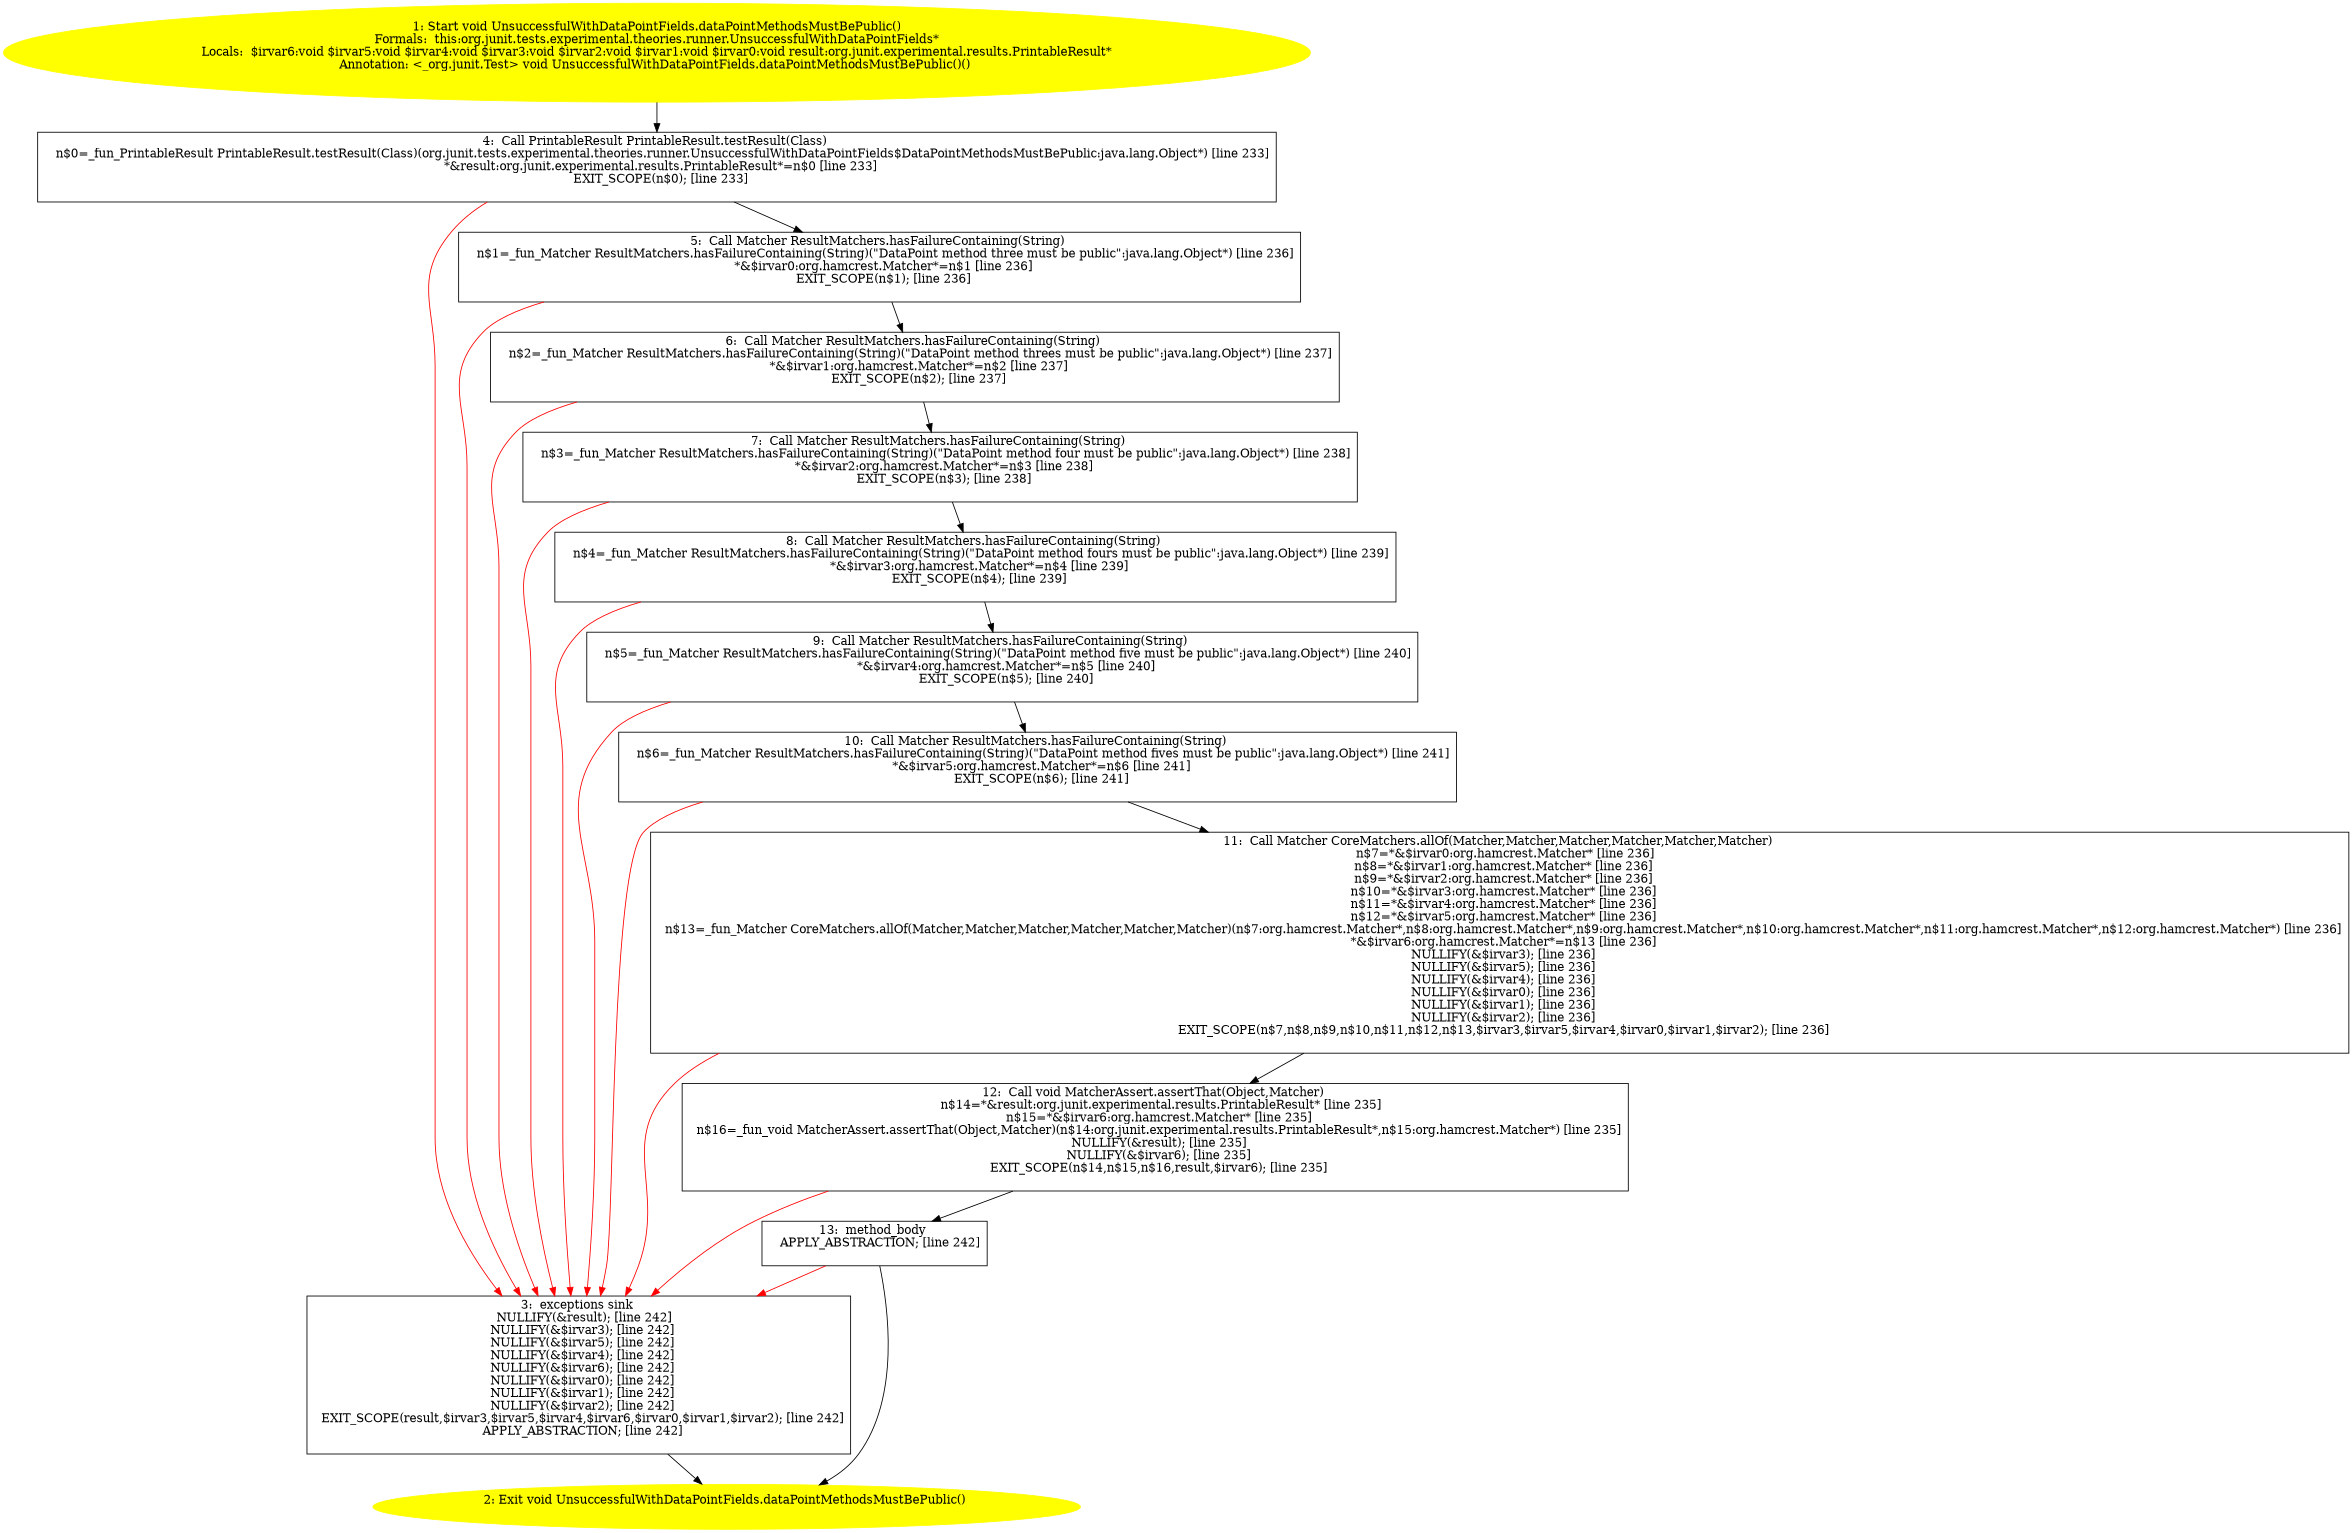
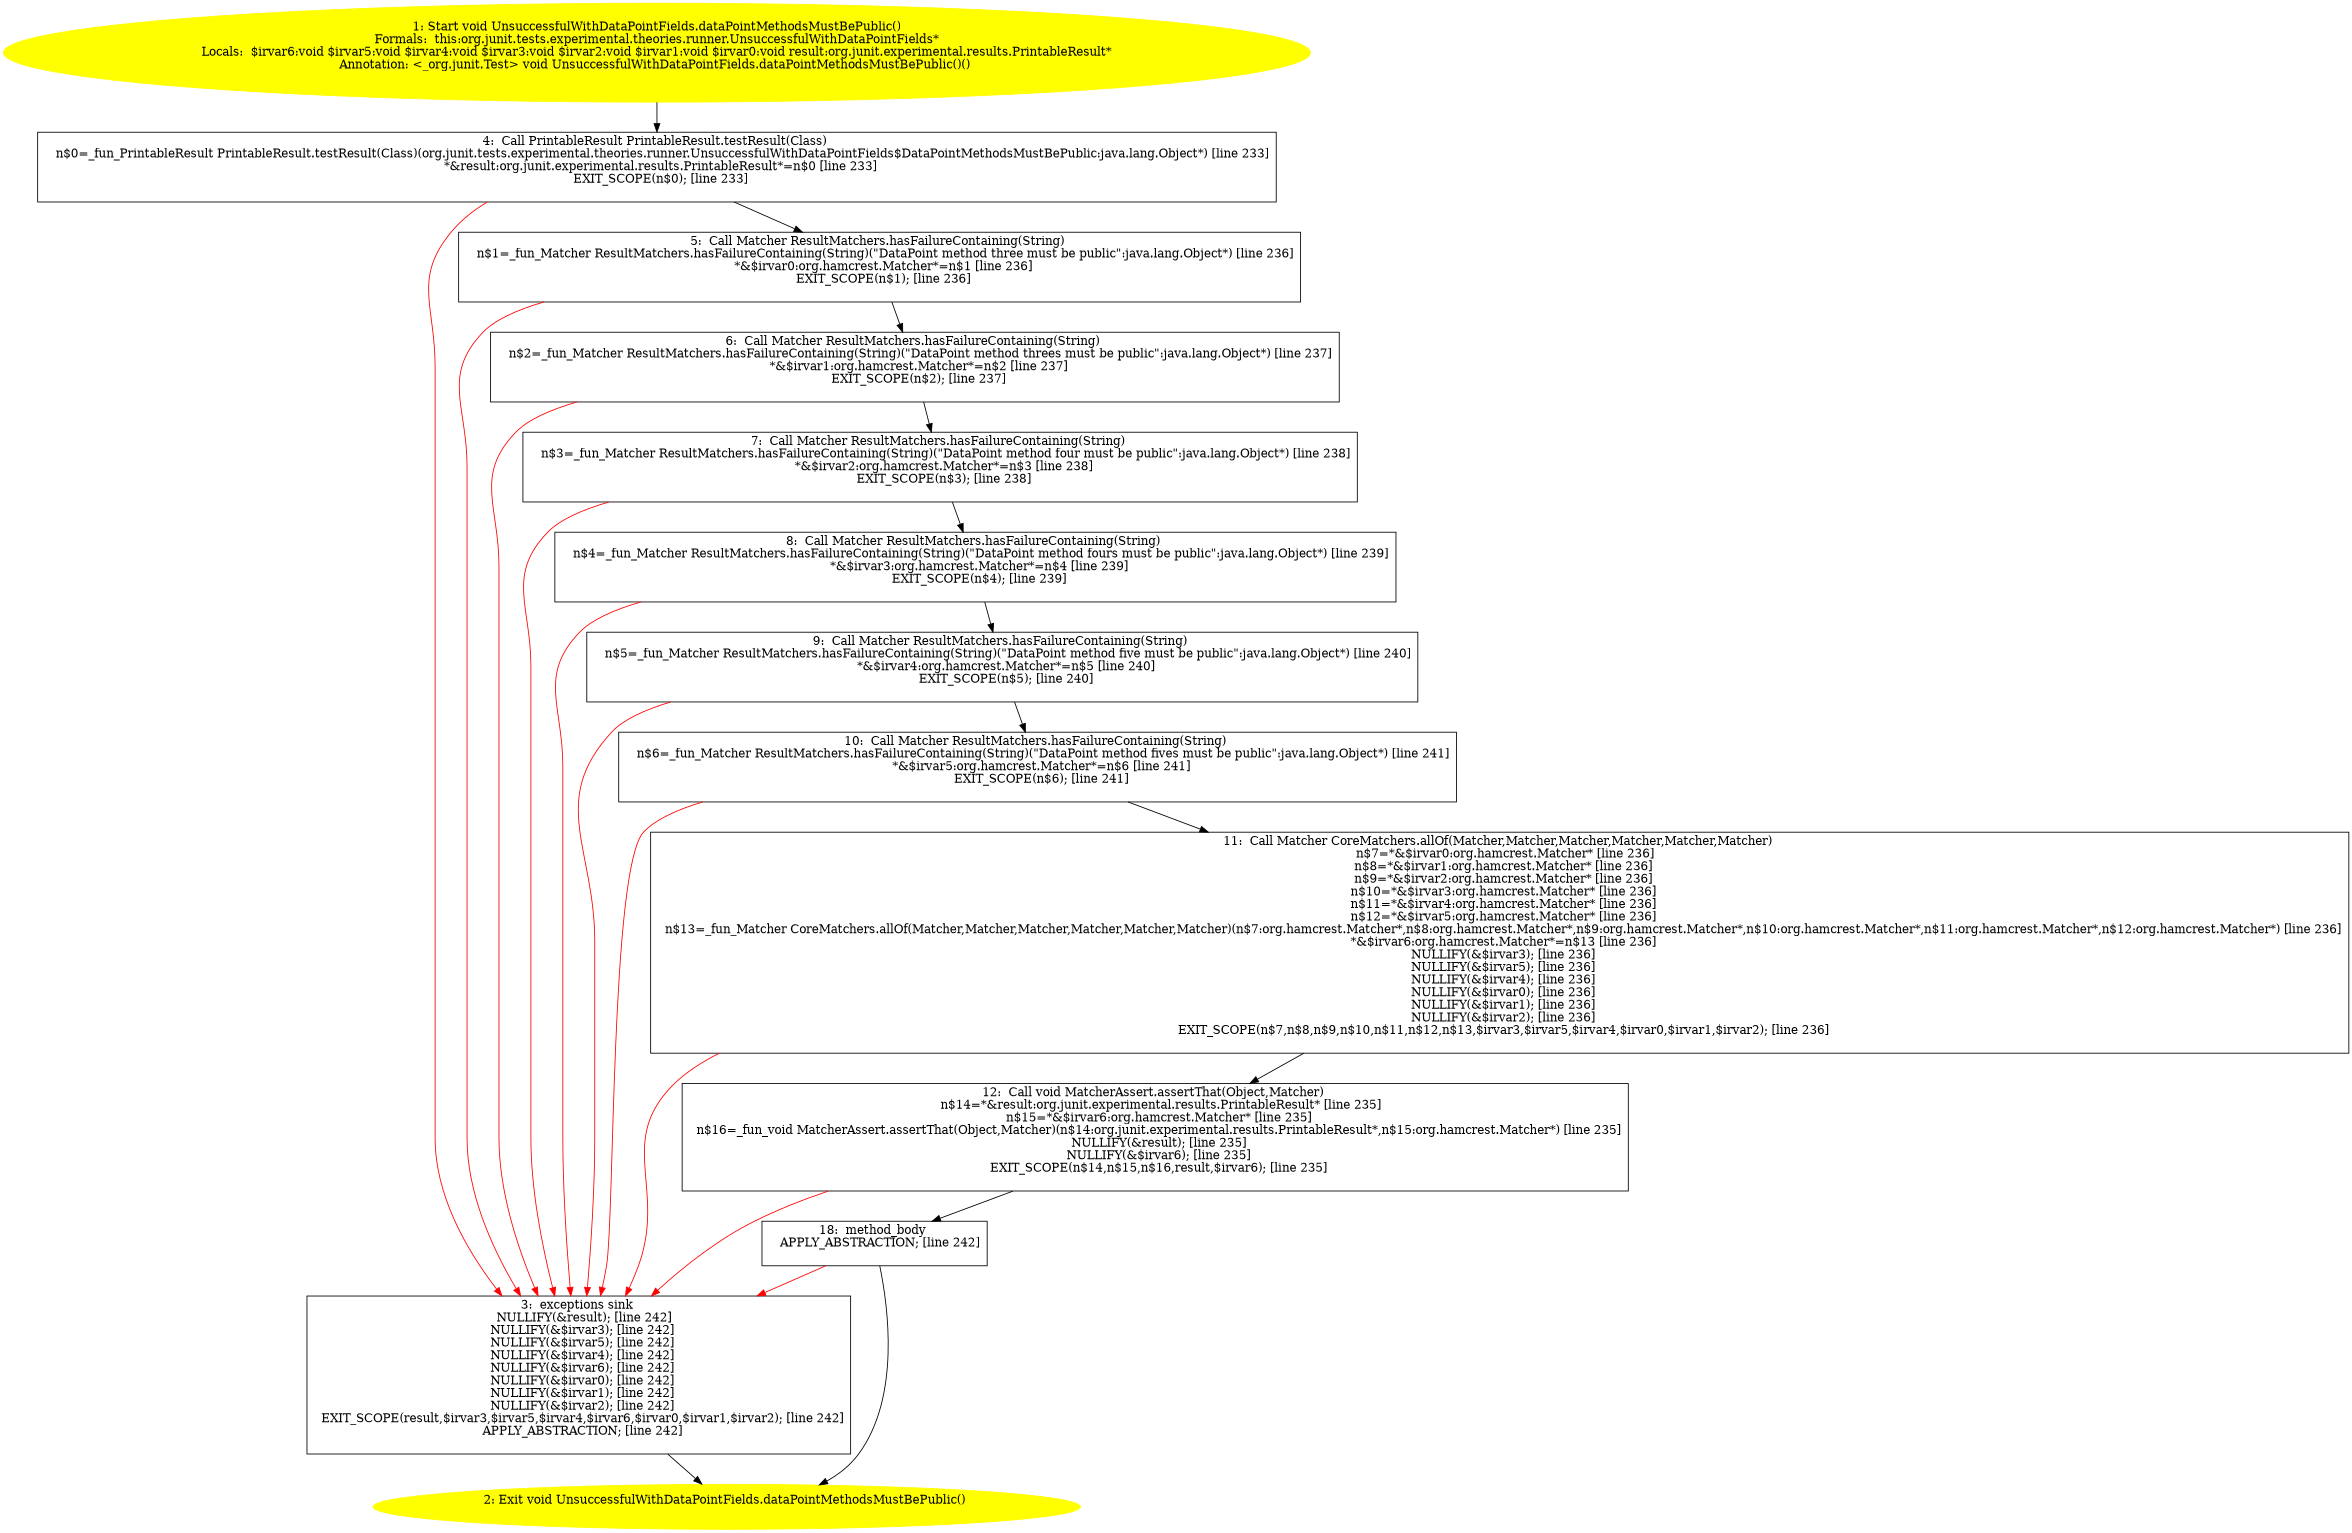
(875, 1243) -> (875, 1243)
